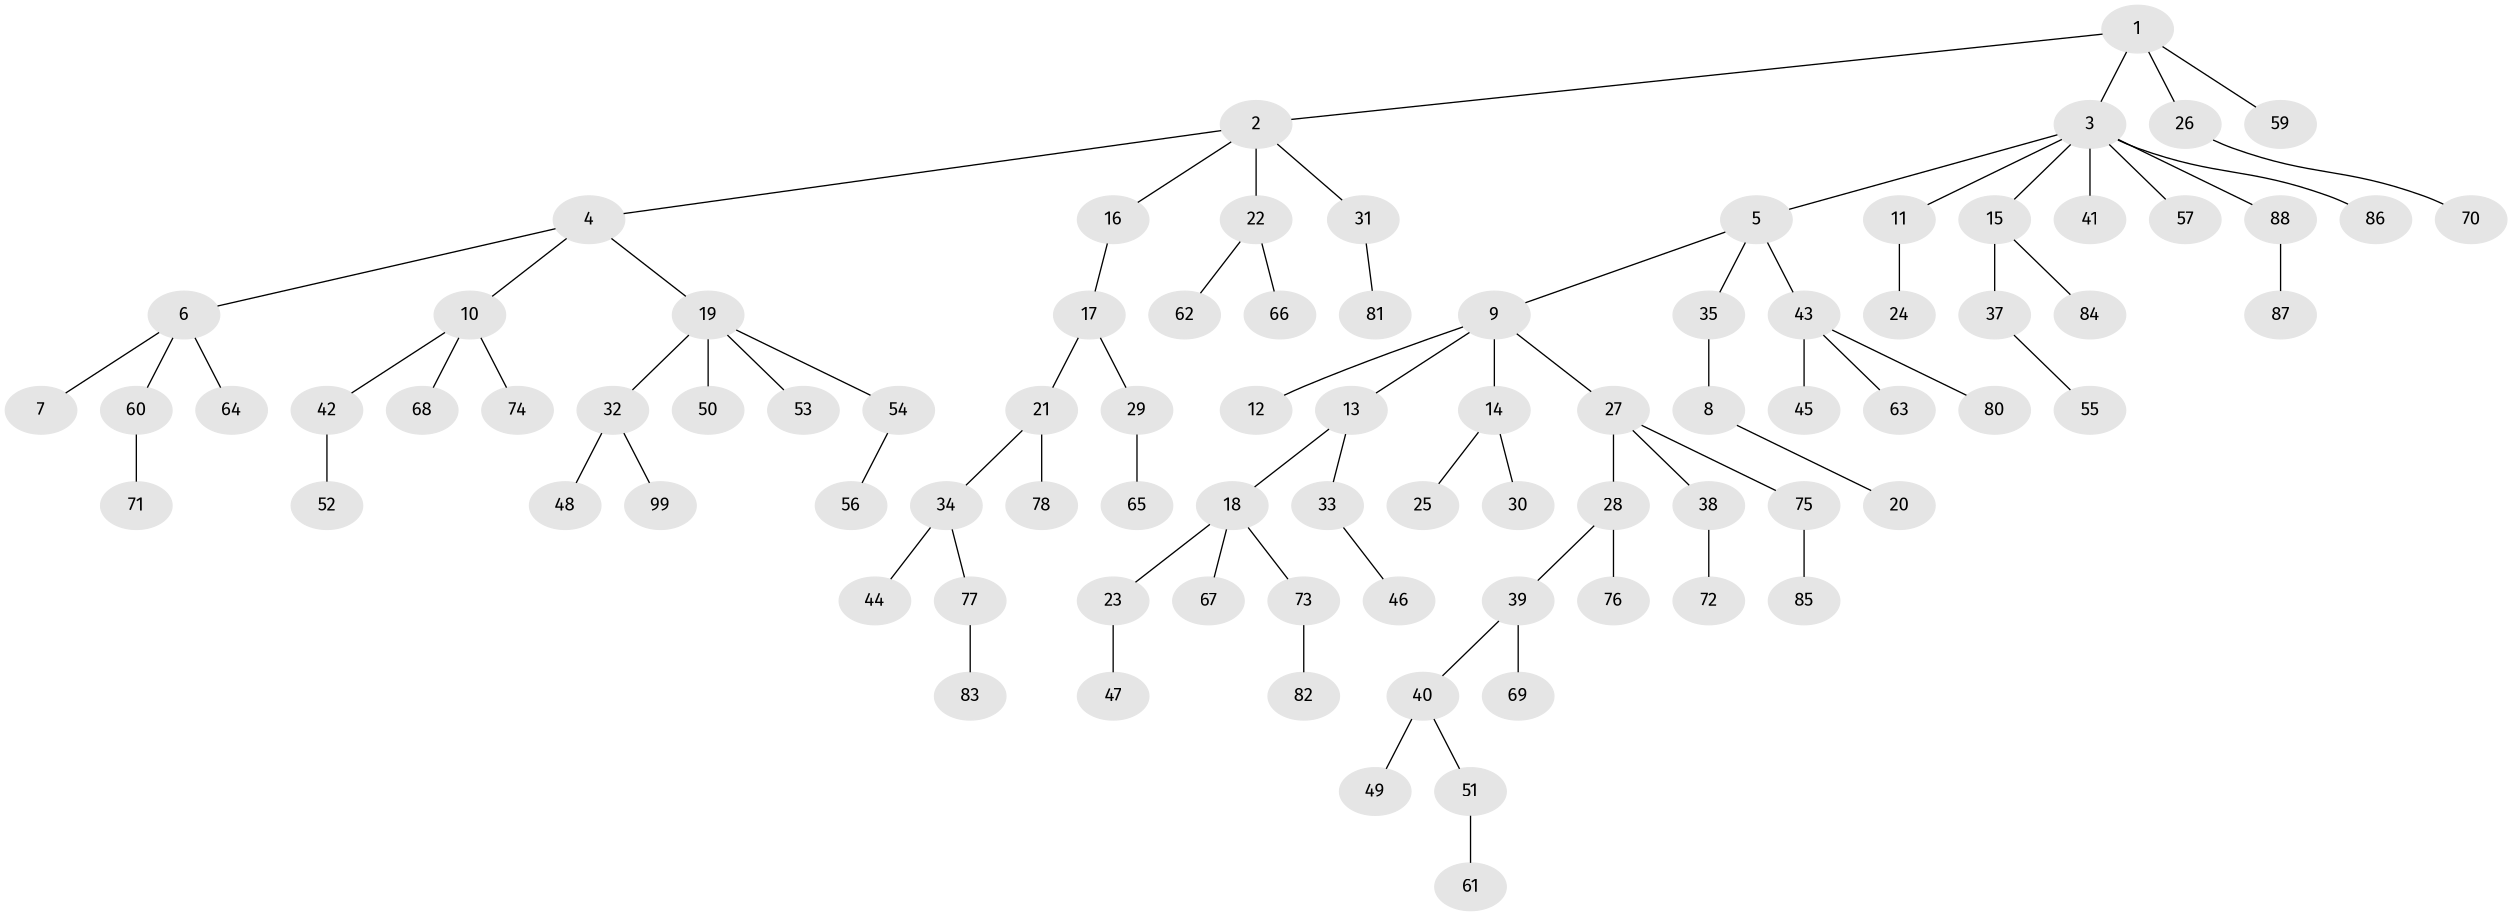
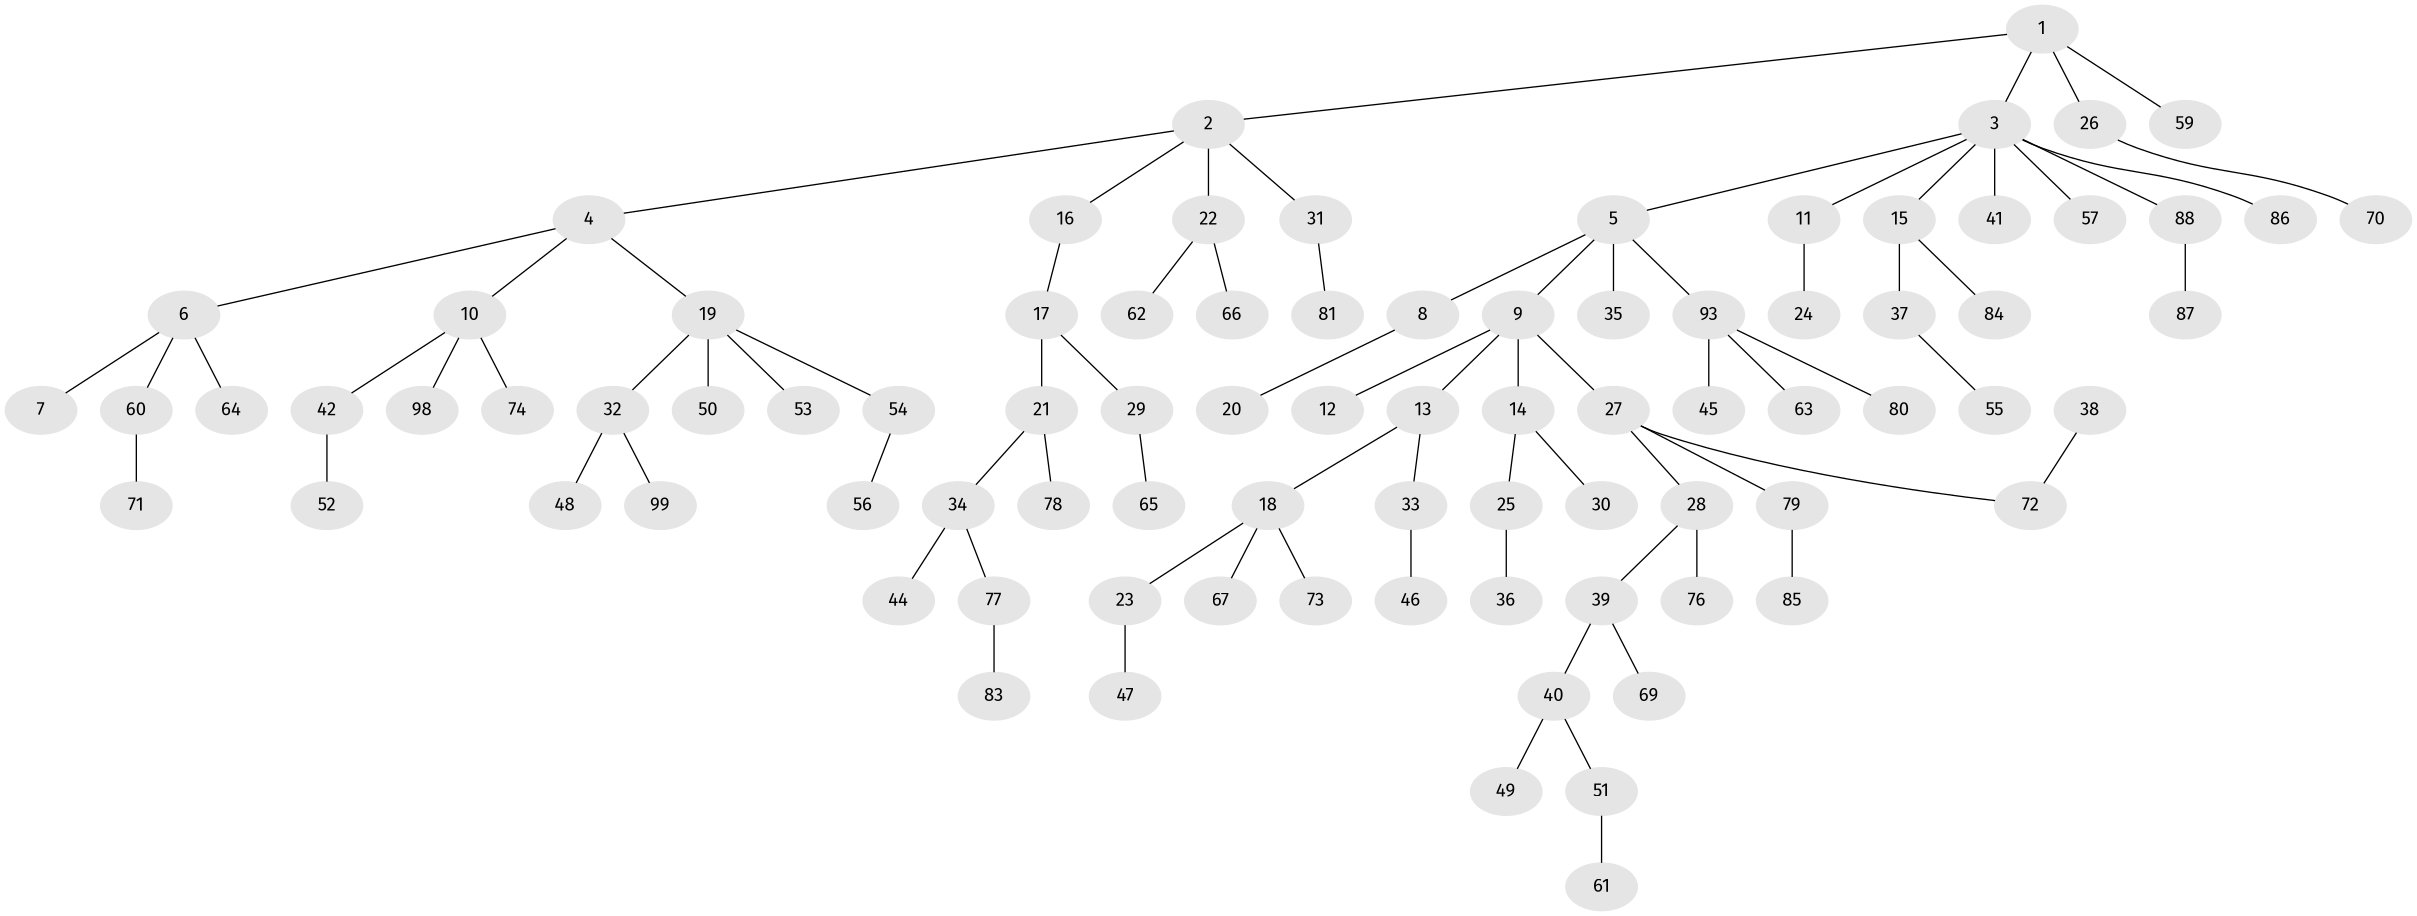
(1804, 315) -> (1709, 315)
(1709, 363) -> (1518, 267)
(422, 410) -> (422, 410)
(1661, 458) -> (1816, 473)
(1804, 506) -> (1792, 506)
none -> (1506, 601)
(1304, 696) -> none
